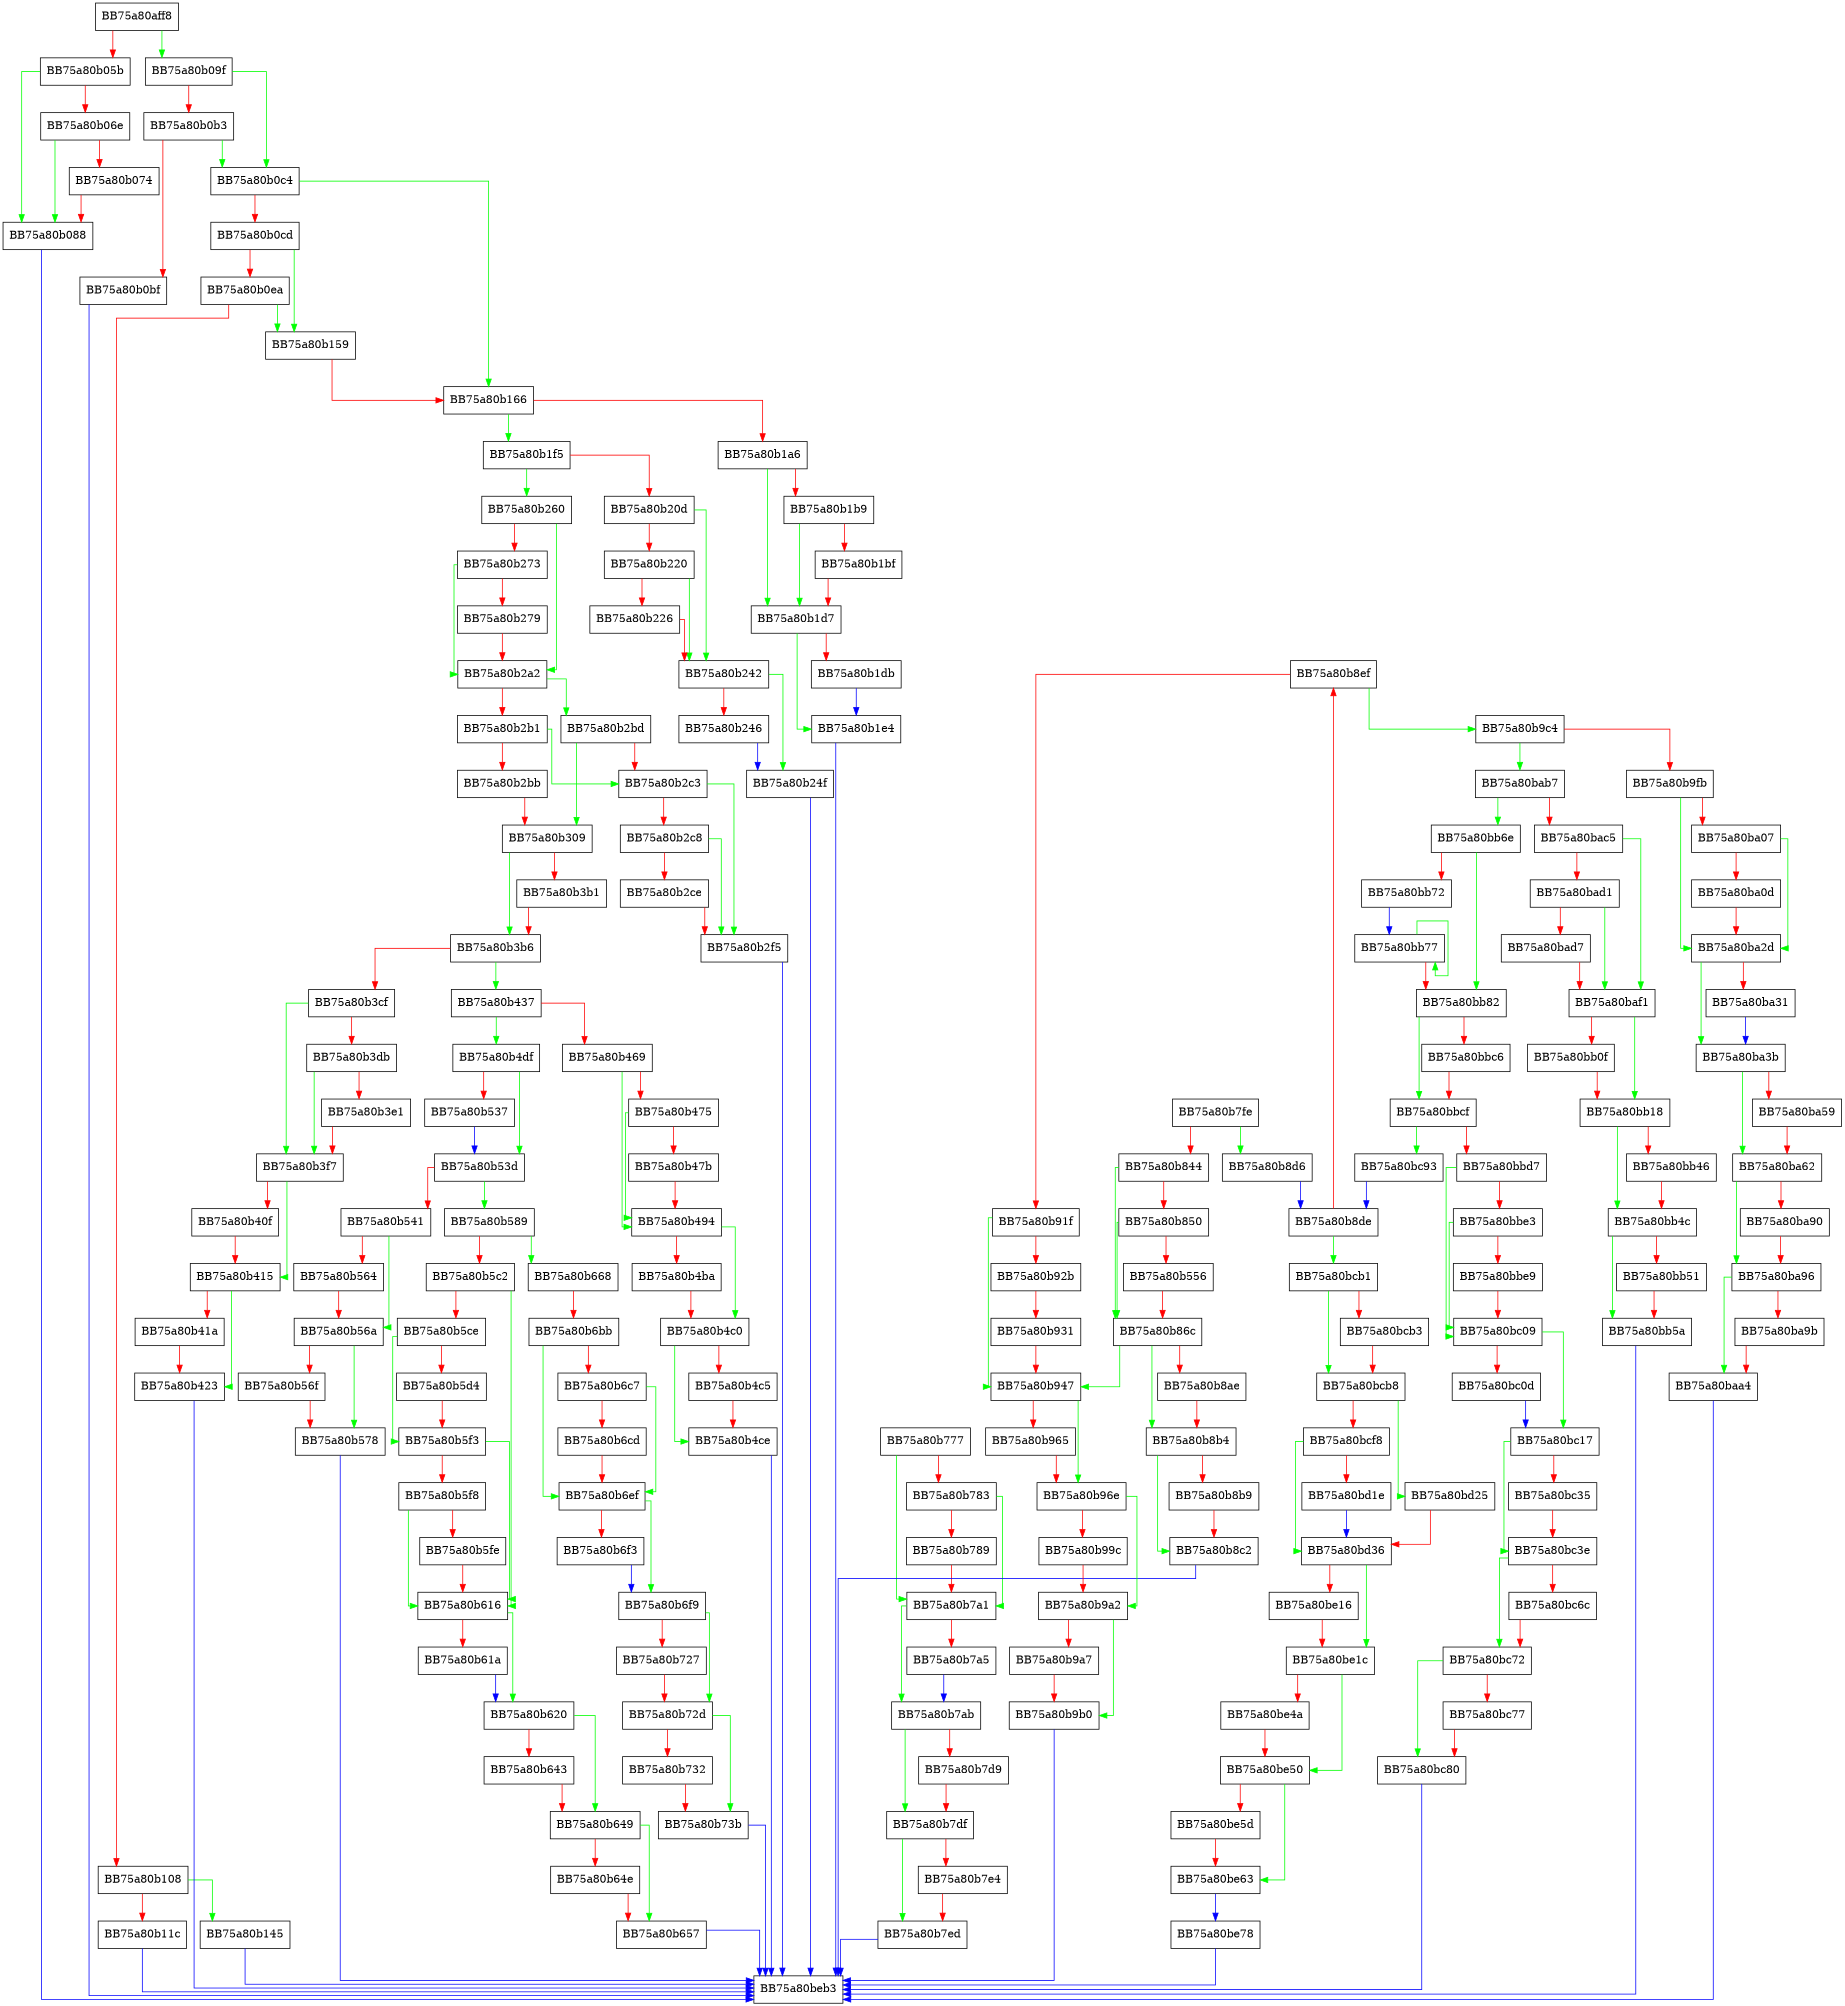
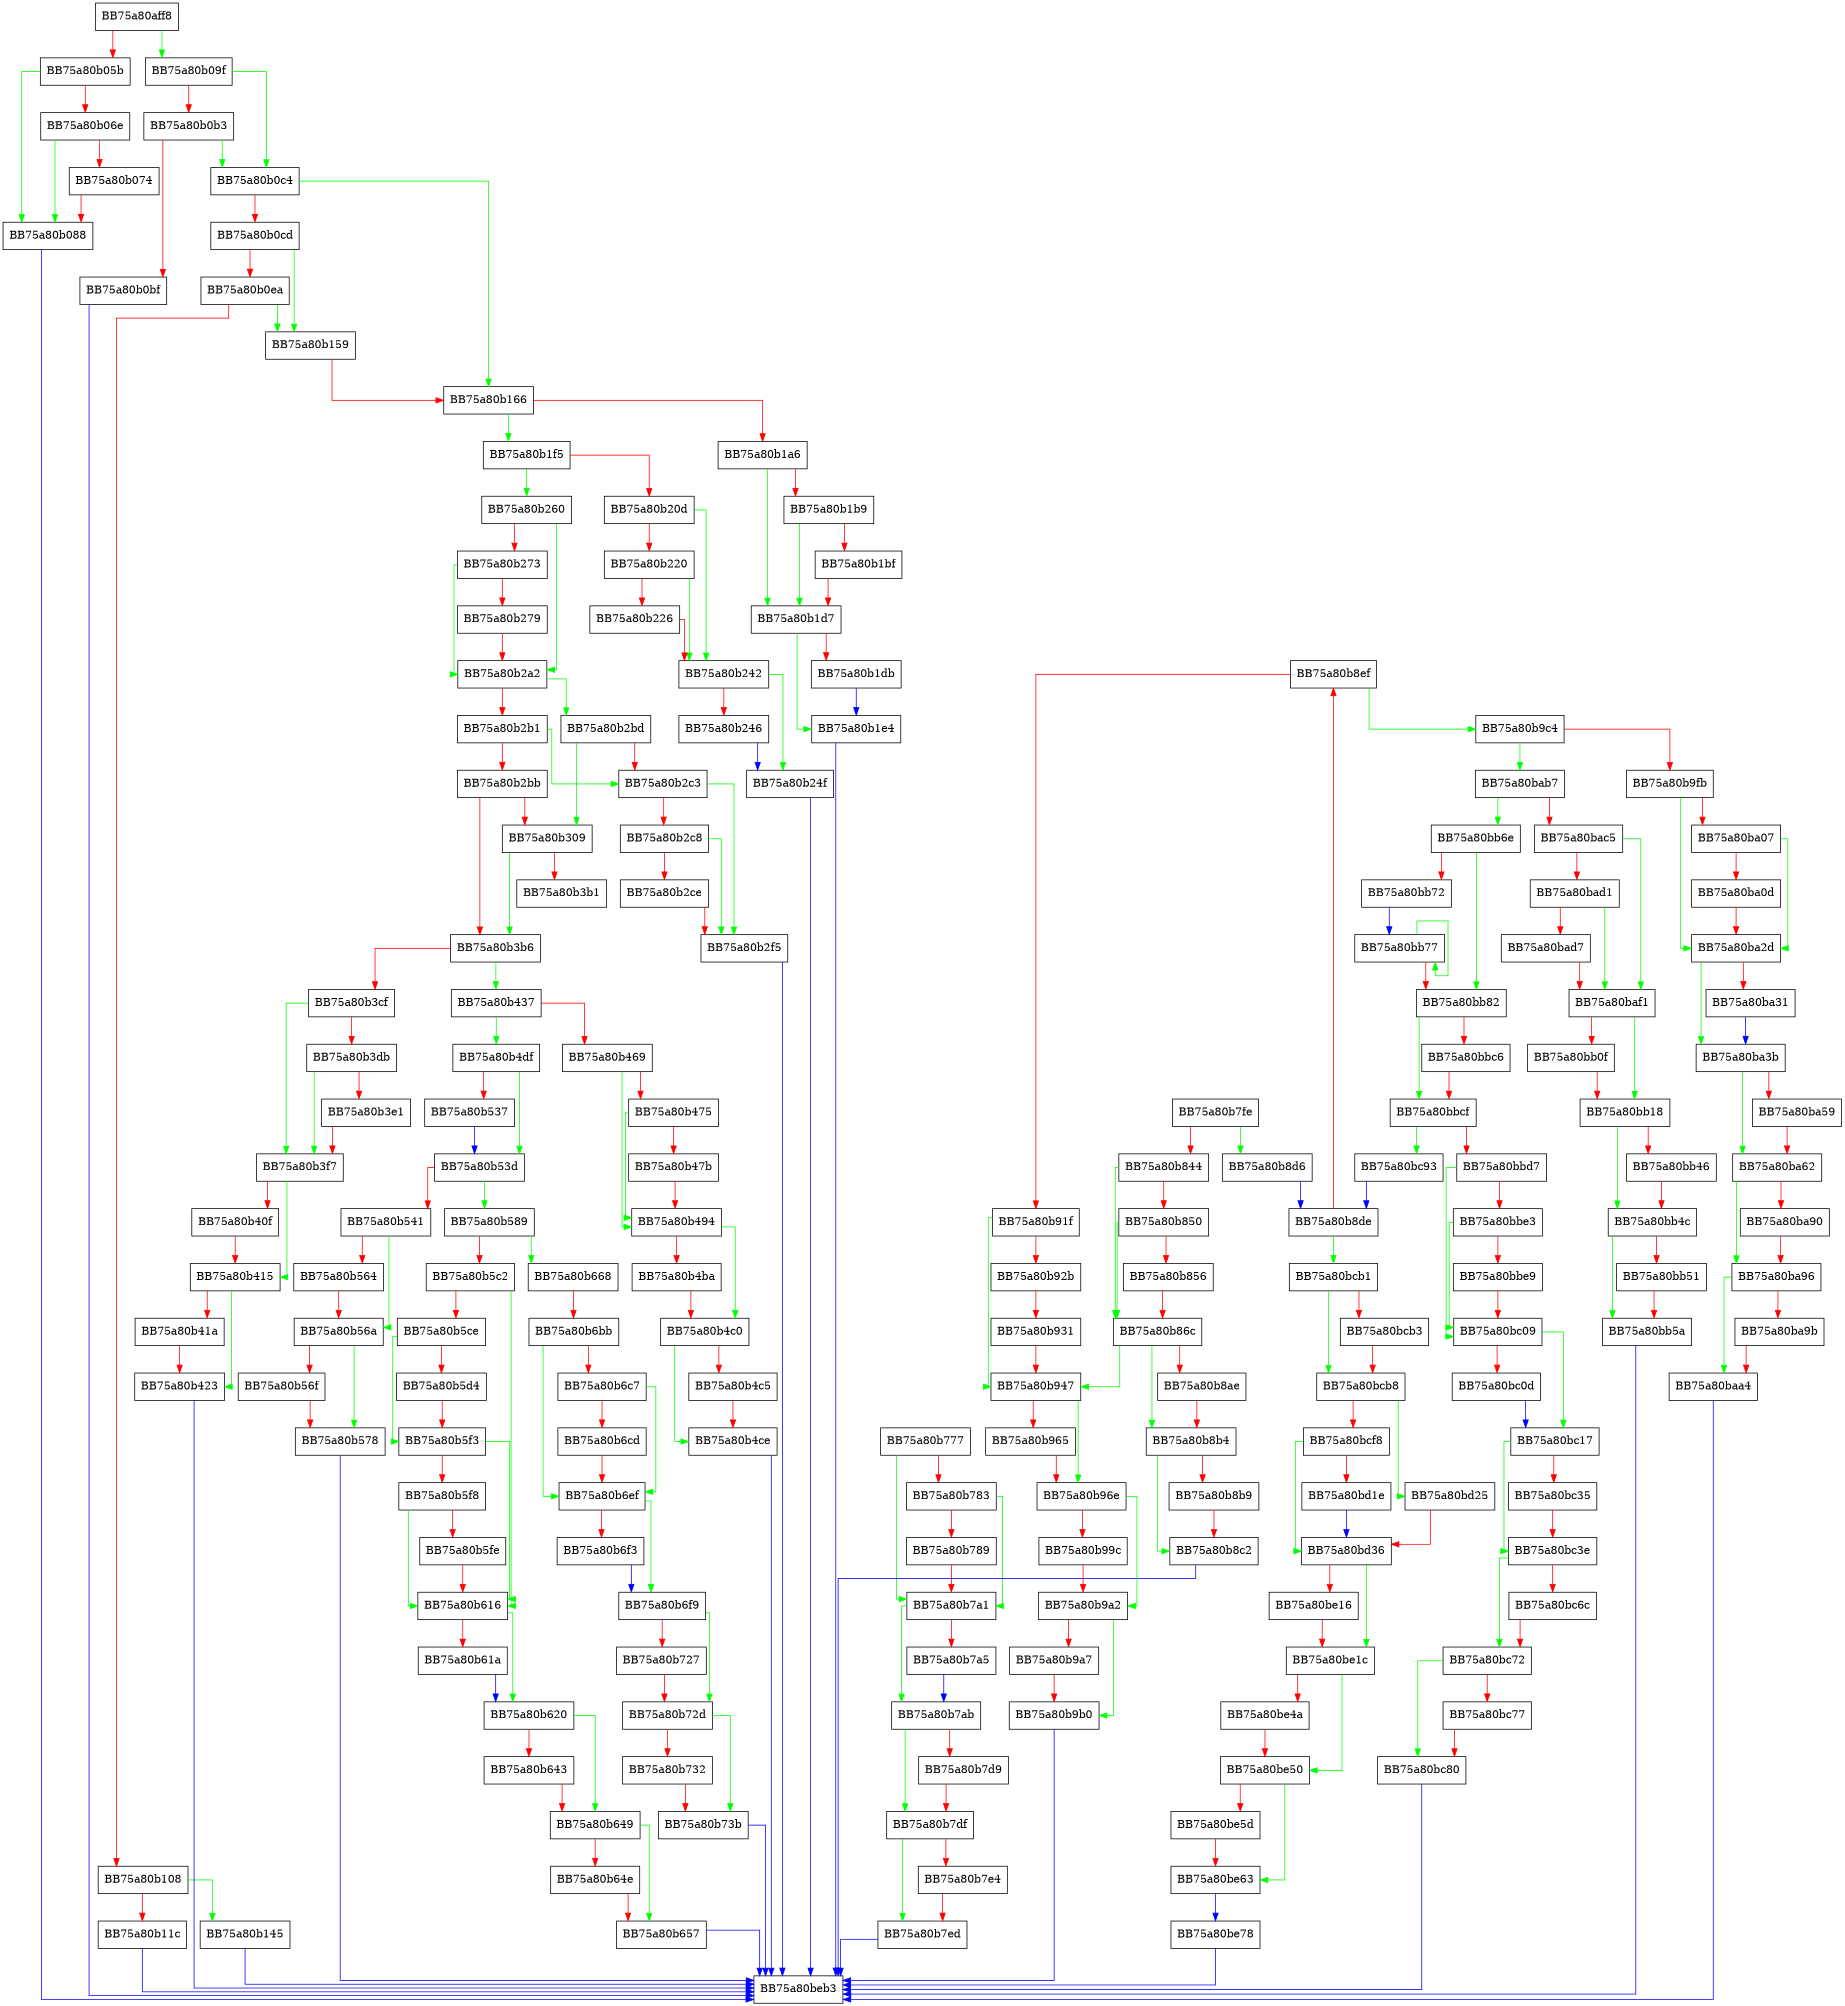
(529, 917) -> (480, 862)
(1168, 1277) -> (1168, 1277)
